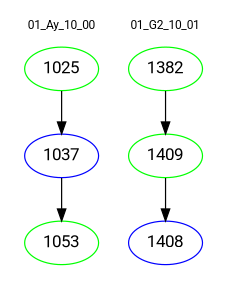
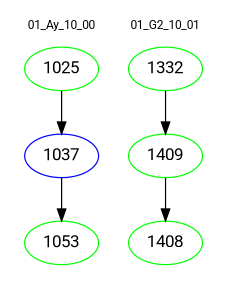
(166, 69) -> (166, 69)
(166, 243) -> (166, 243)
